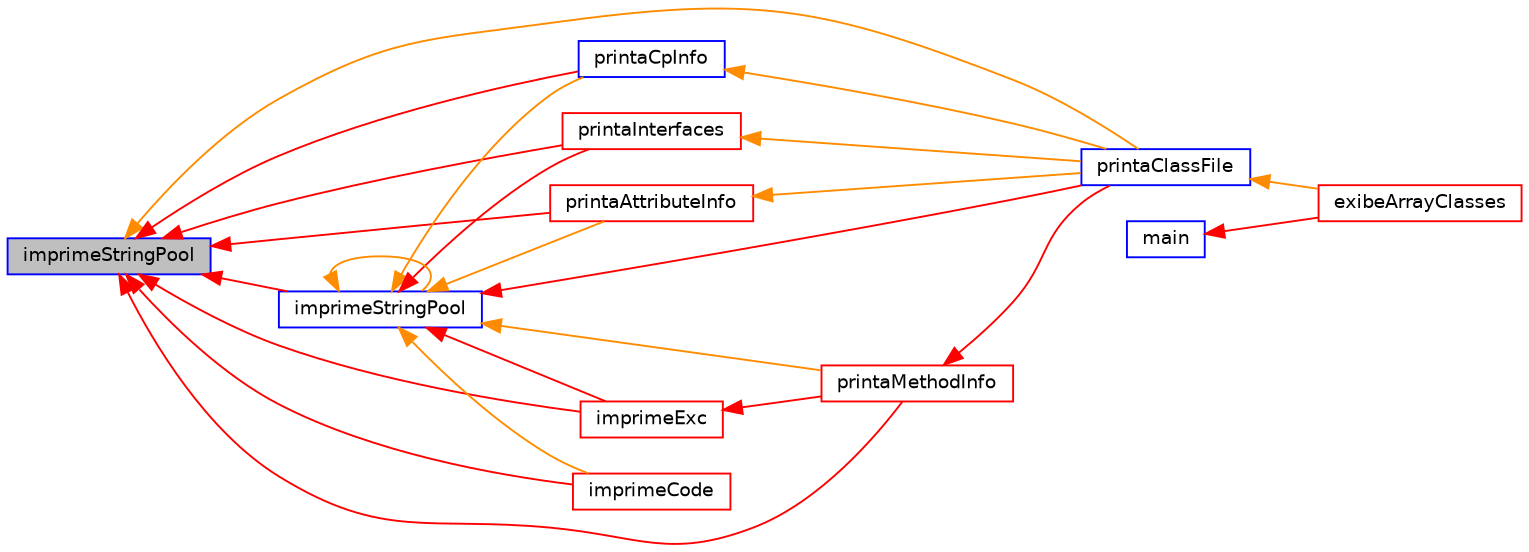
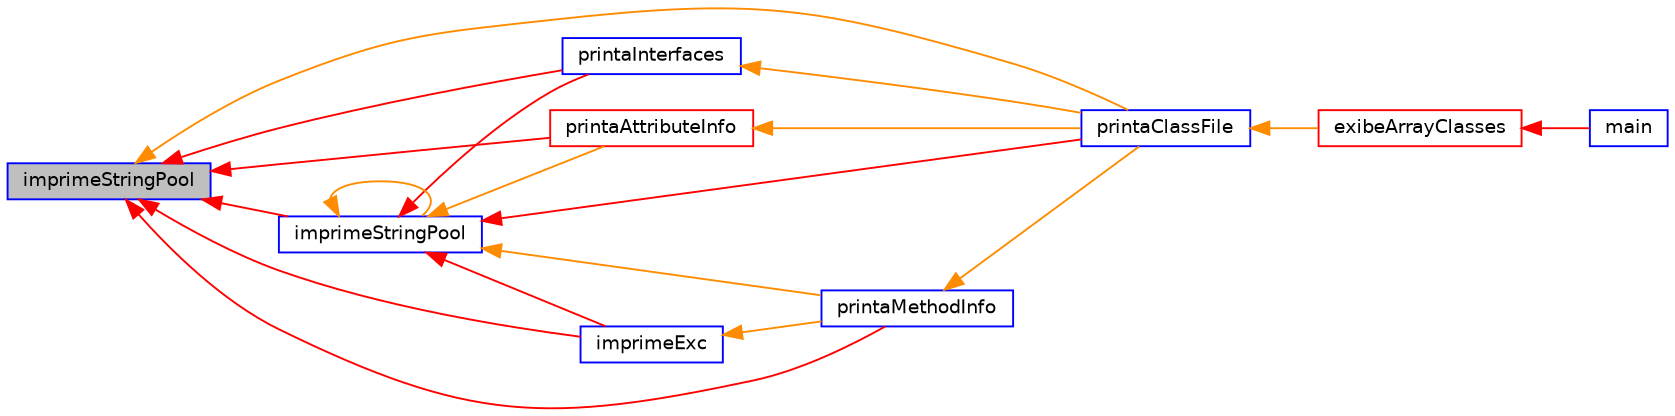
(652, 59) -> none
(652, 131) -> (652, 56)
(1271, 224) -> (1565, 128)
(1036, 269) -> (1050, 212)
(917, 383) -> (917, 308)
(782, 402) -> (782, 327)
(652, 419) -> (652, 344)
(652, 492) -> none
